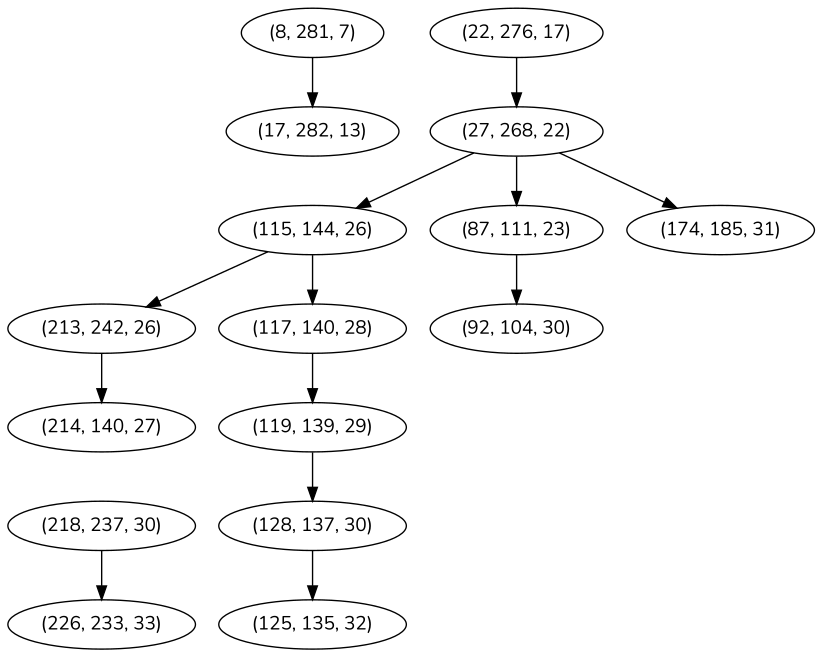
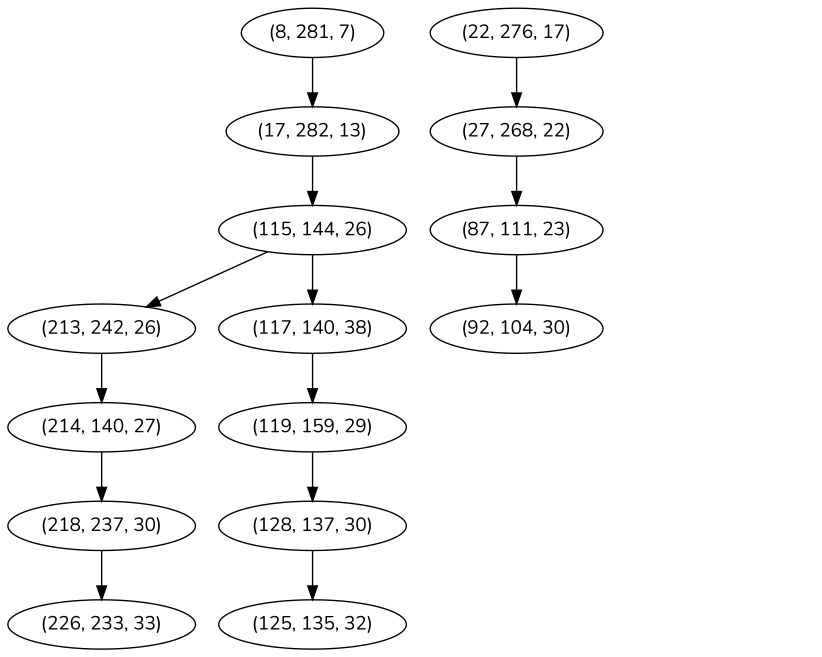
(421, 178) -> (313, 174)
(721, 230) -> none
(313, 329) -> (313, 329)
(313, 427) -> (313, 427)
none -> (102, 470)
